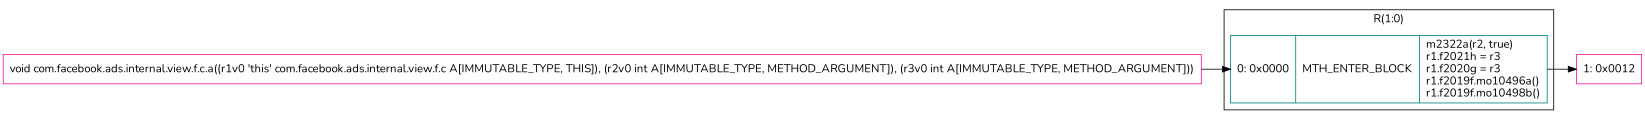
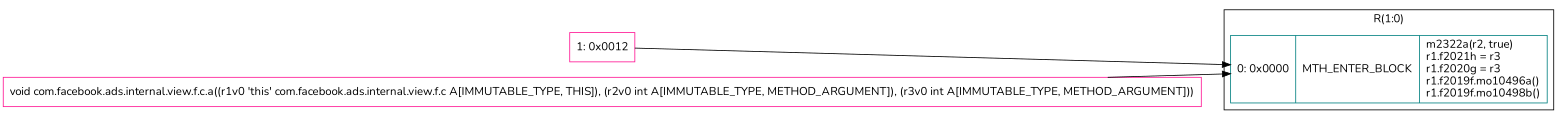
(1559, 69) -> (929, 56)
